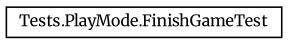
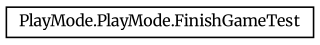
(144, 22) -> (160, 22)
